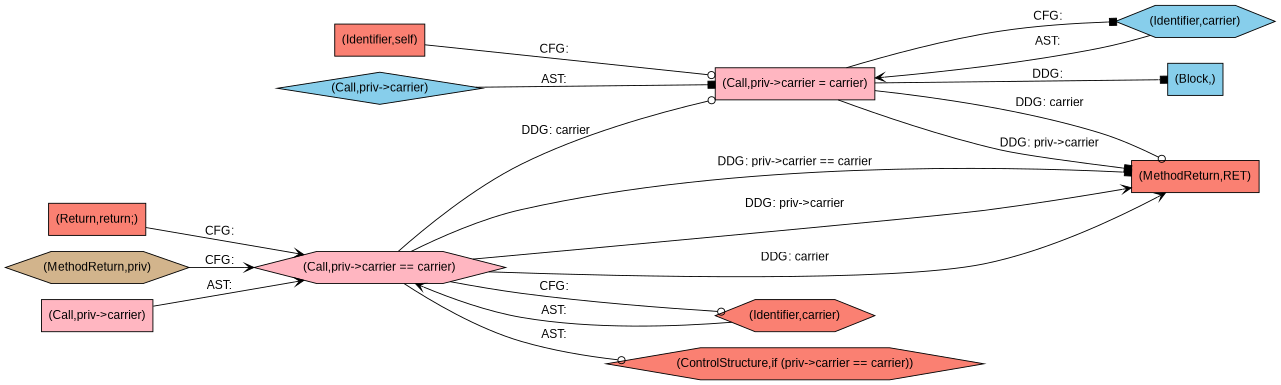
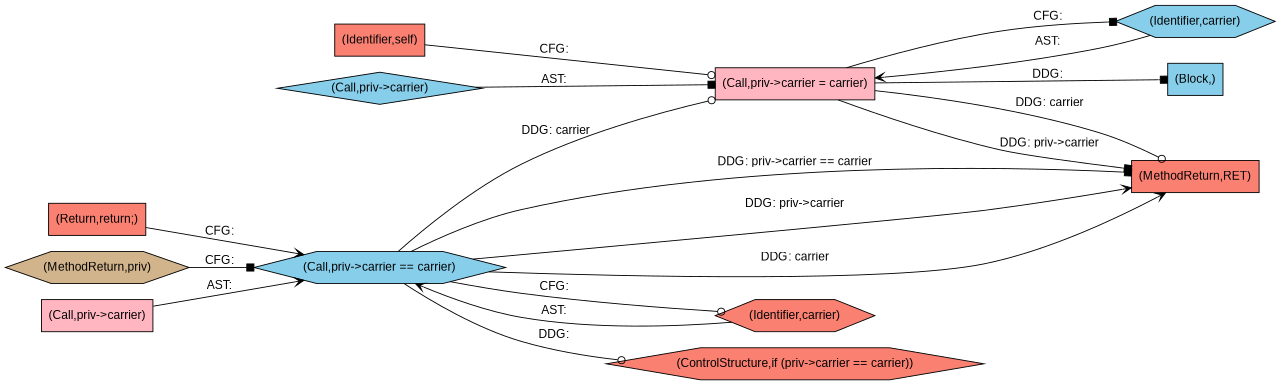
(217, 268) -> (217, 268)
(380, 268) -> (380, 268)
(556, 335) -> (556, 335)
